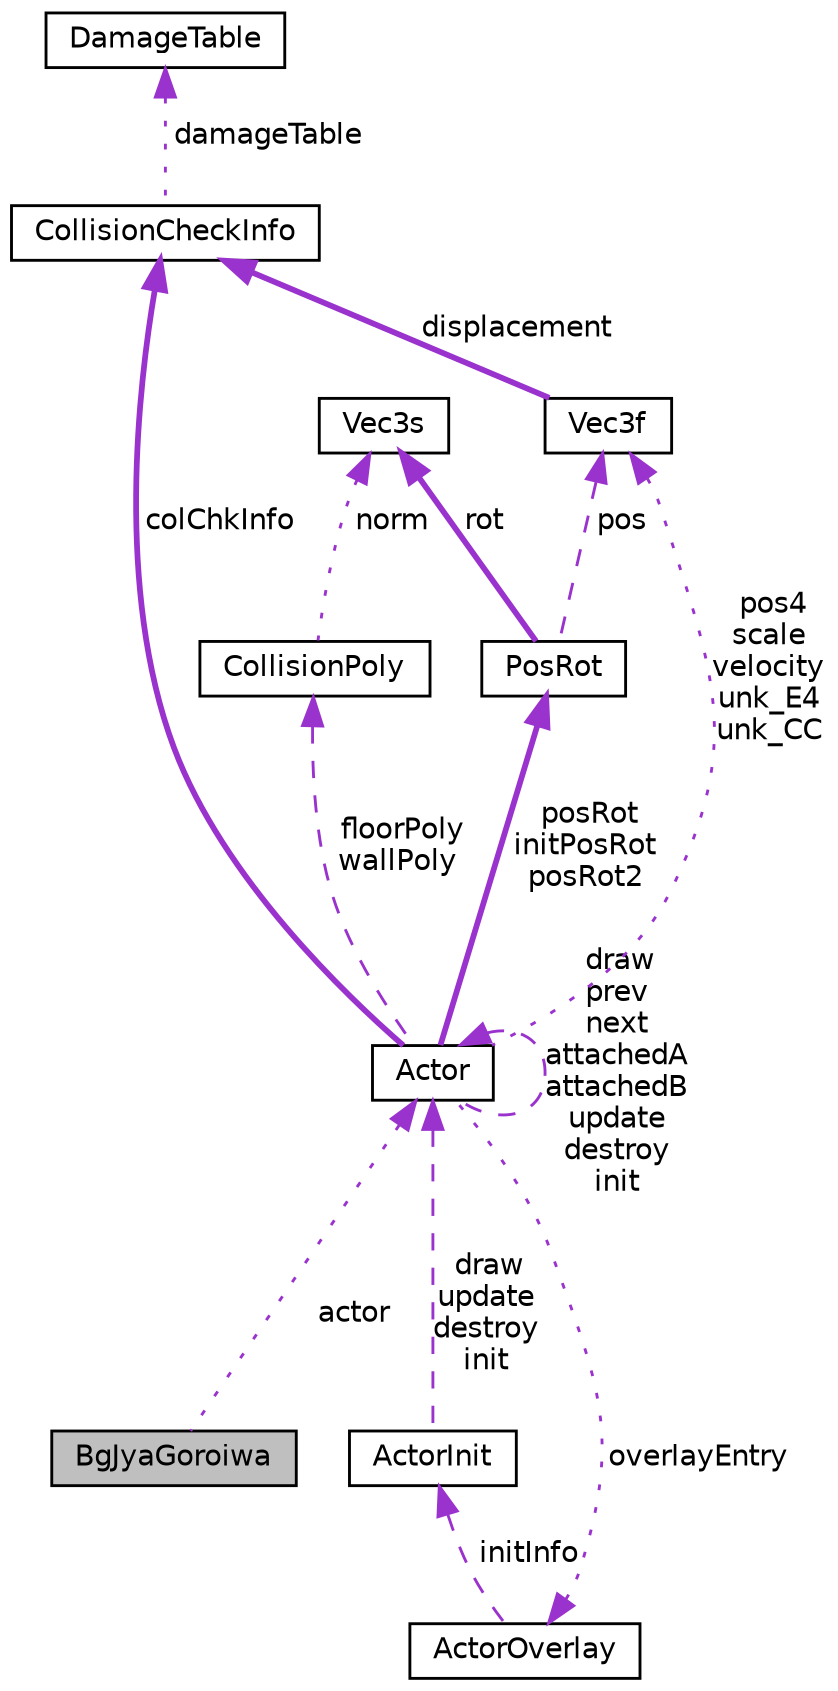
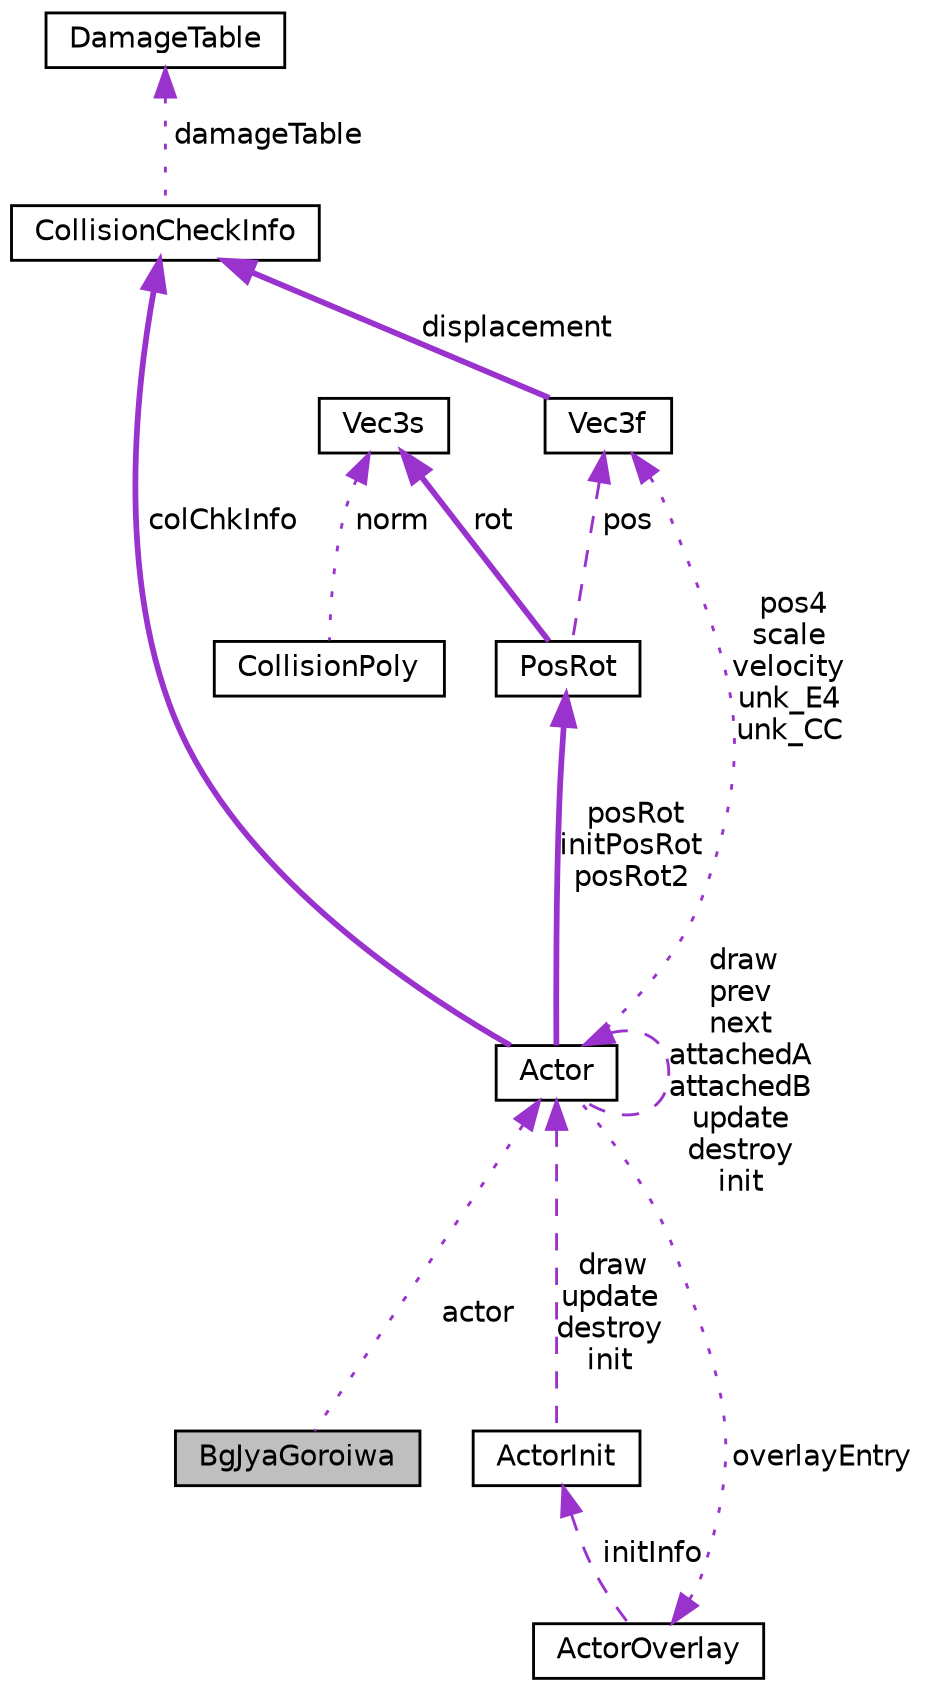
(333, 896) -> none
